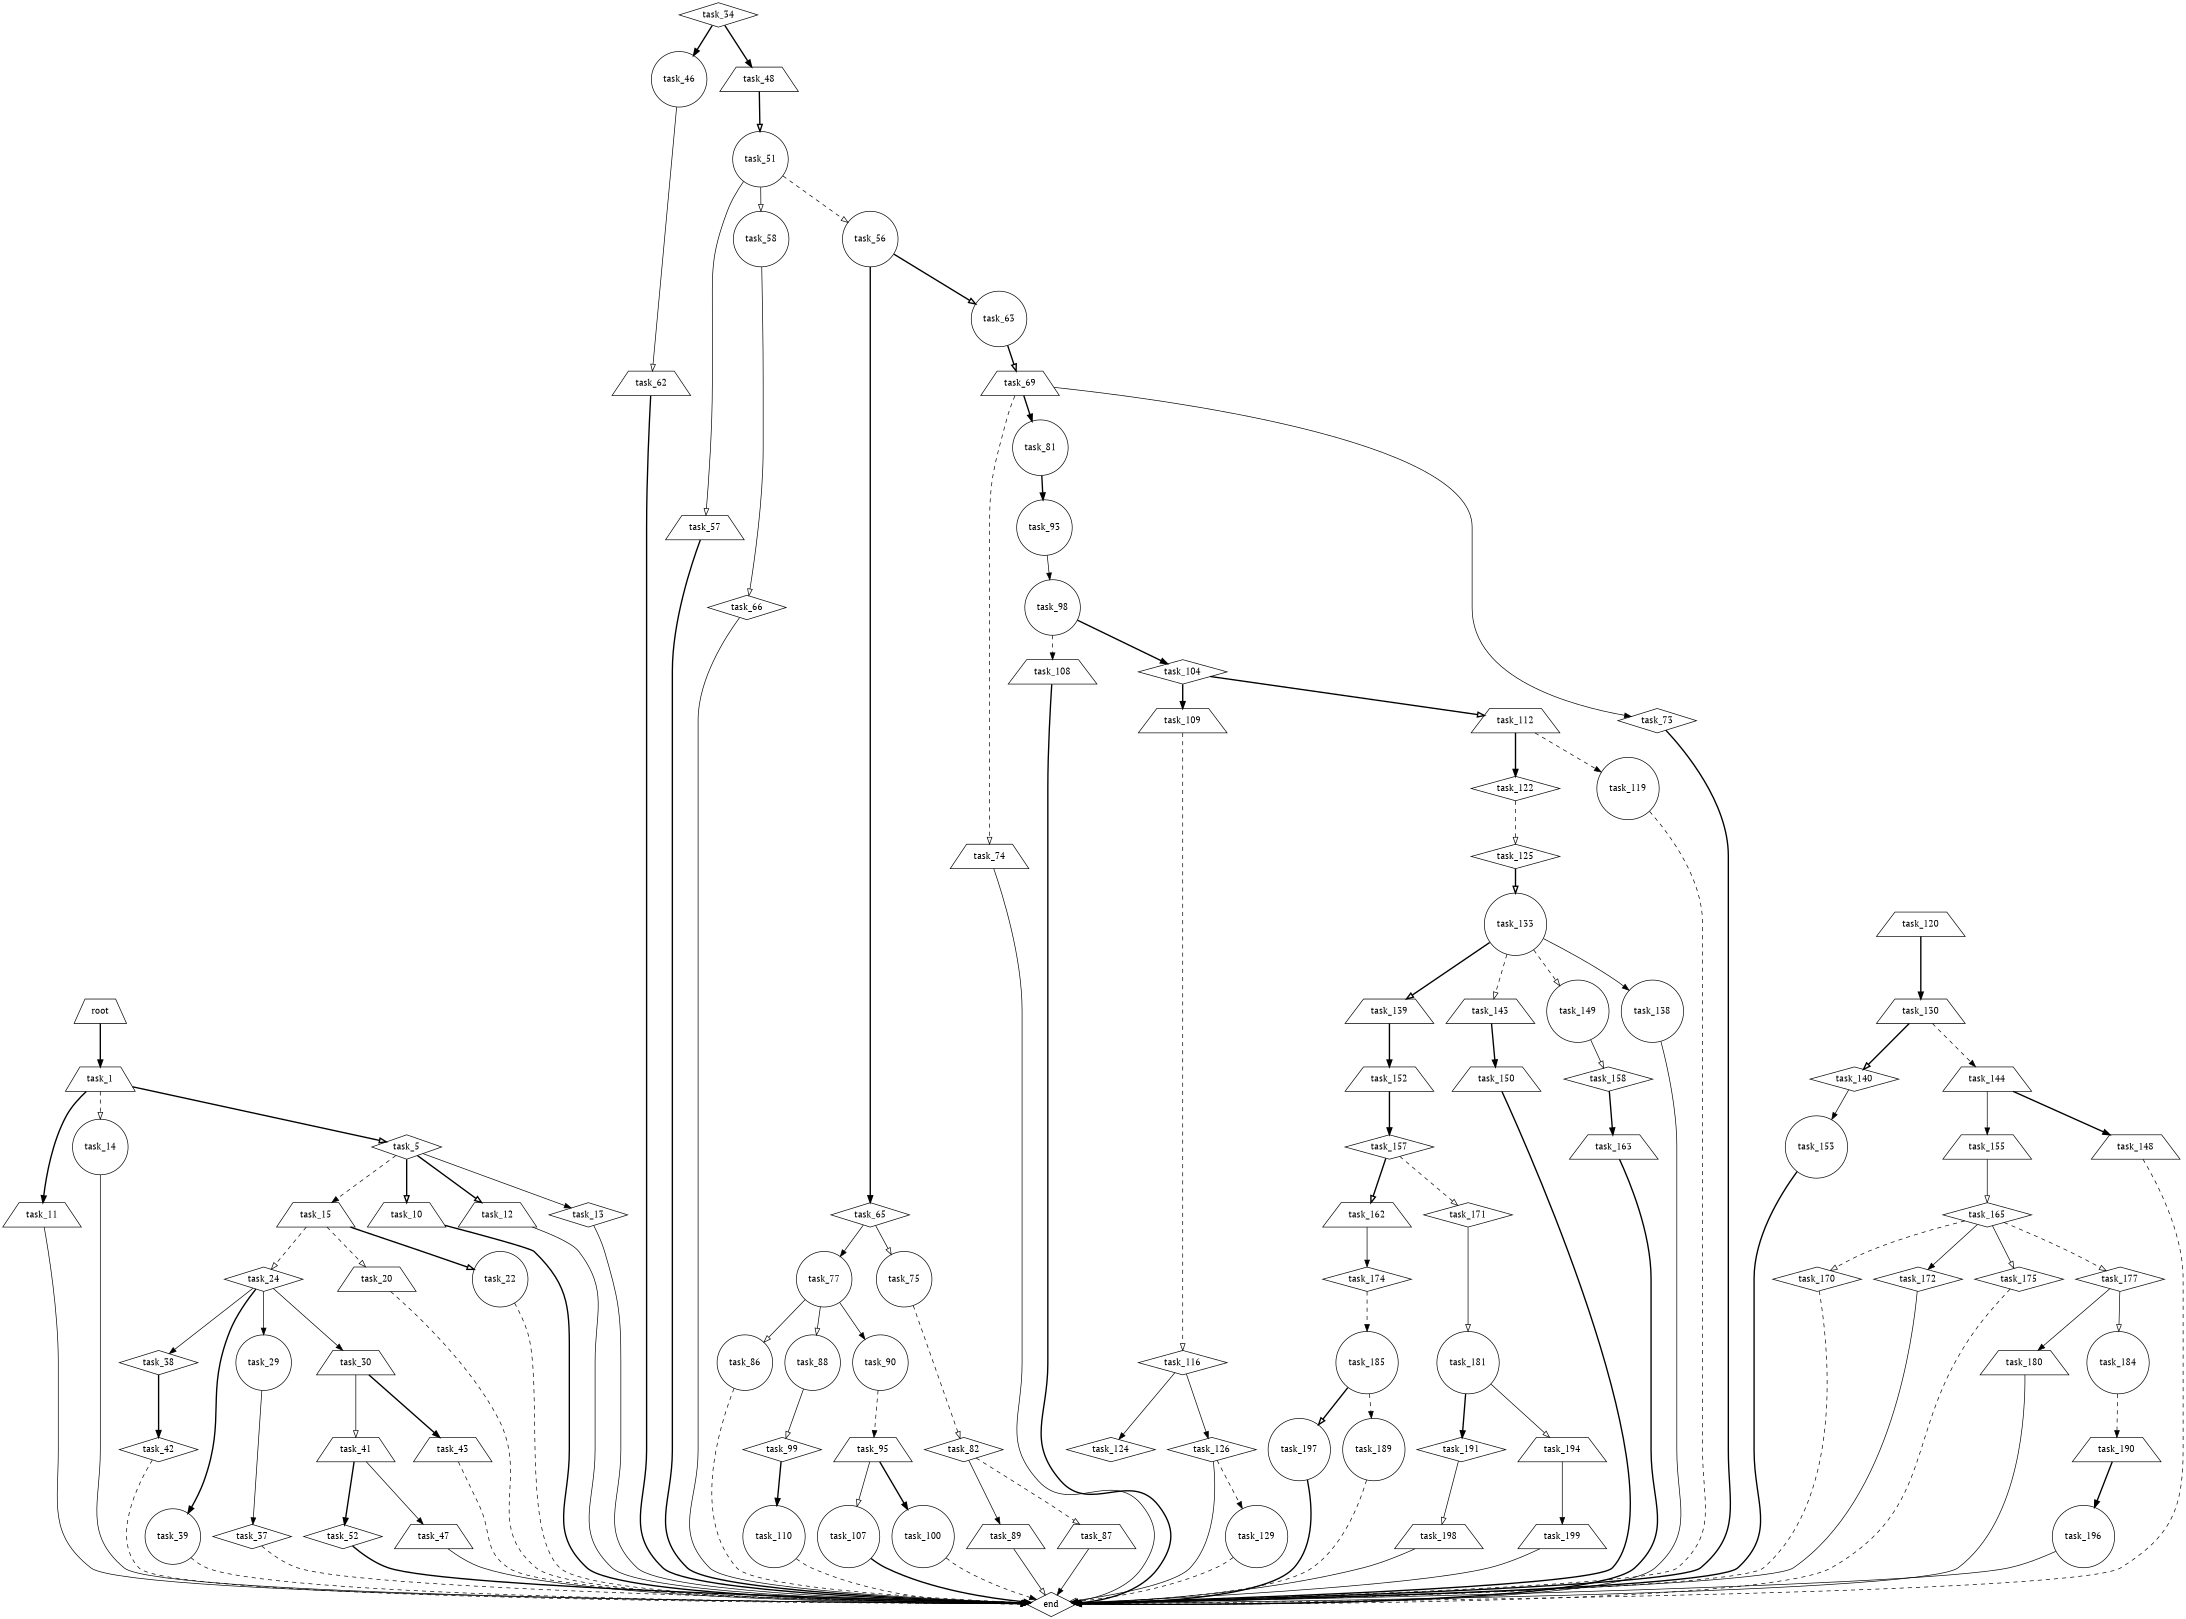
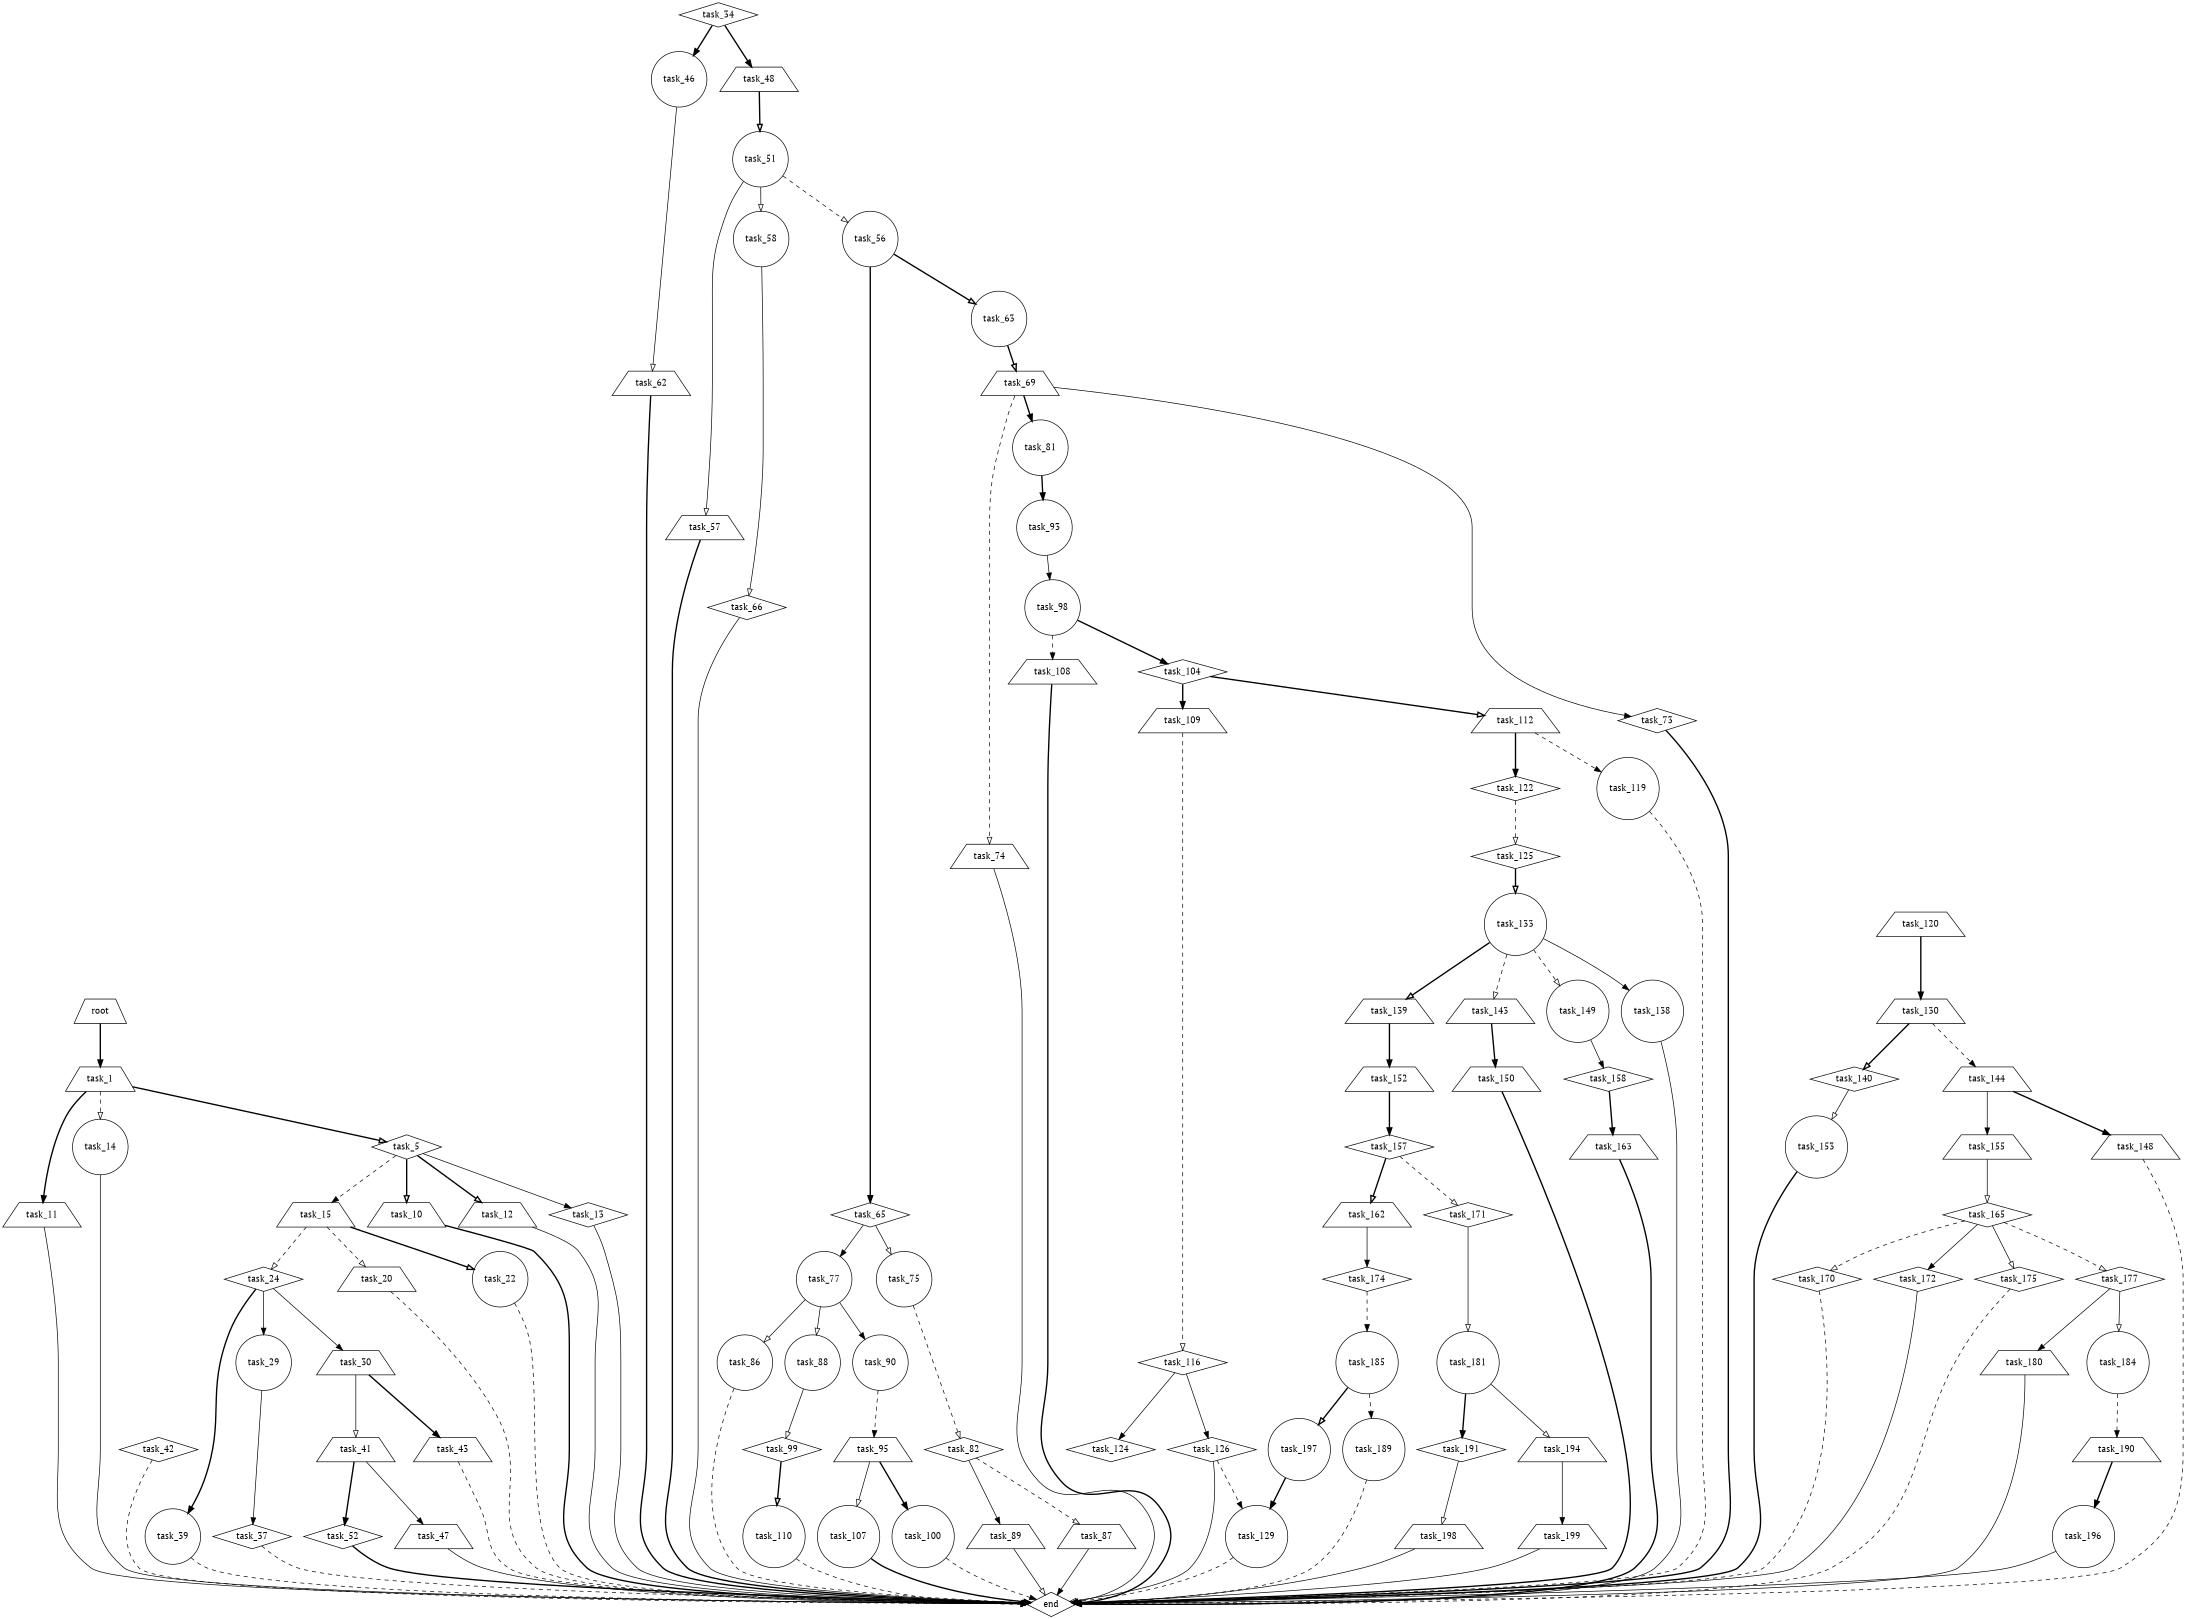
(1596, 1051) -> (1596, 1051)
(1842, 1102) -> (1842, 1102)
(159, 1363) -> none
(779, 1480) -> (779, 1480)
(1287, 1573) -> (1279, 1490)
